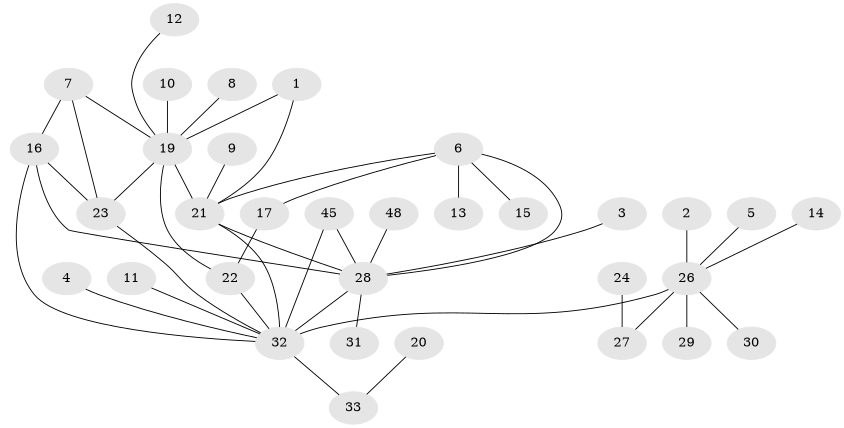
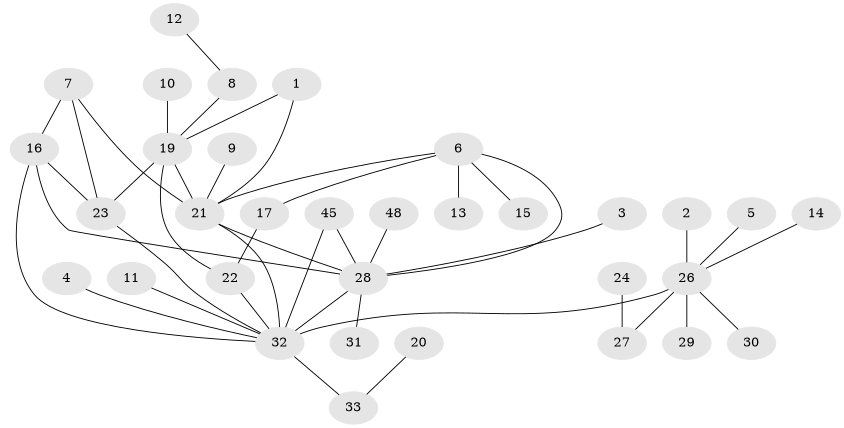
(132, 83) -> (203, 52)
(118, 117) -> (126, 156)
